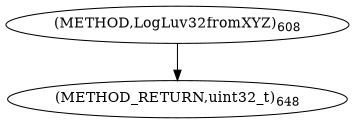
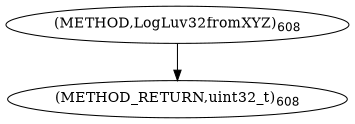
(288, 98) -> (288, 98)
